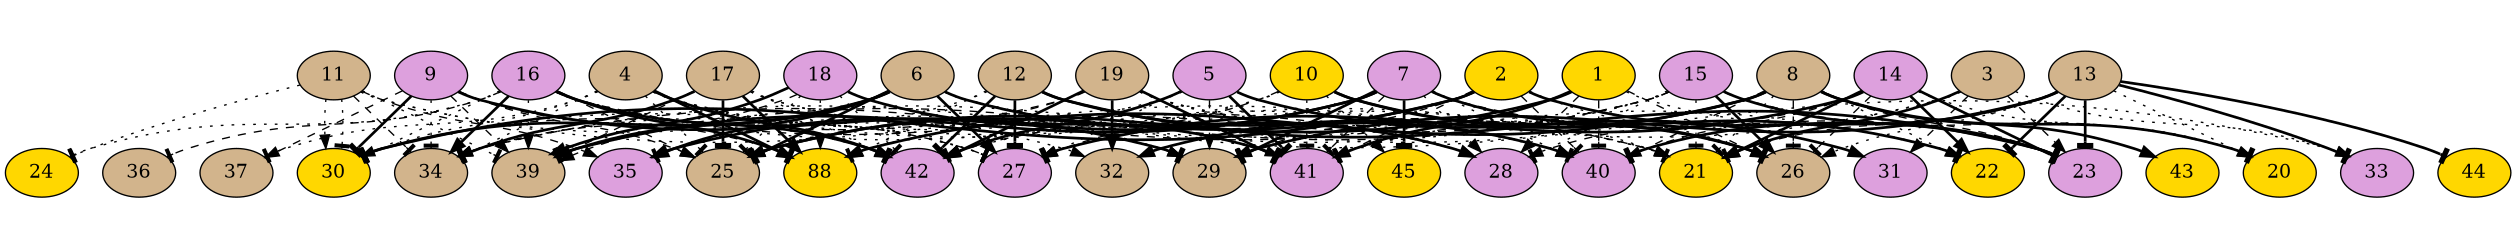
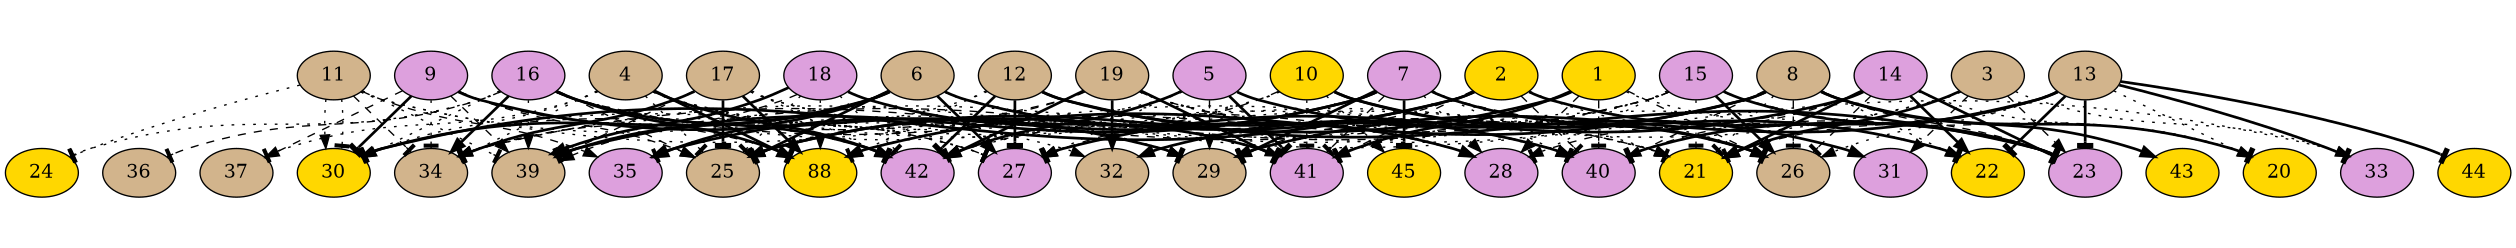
(437, 121) -> (437, 121)
none -> (1352, 124)
